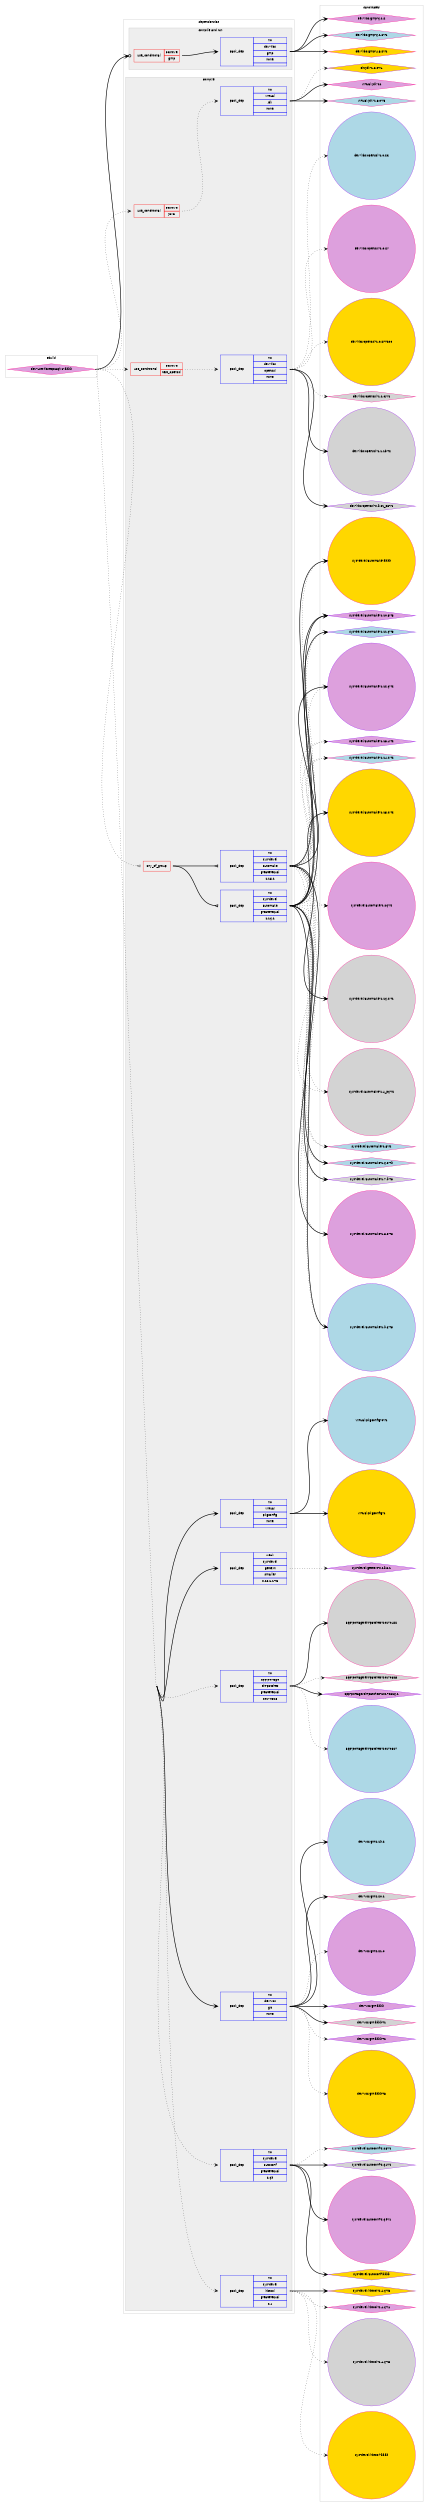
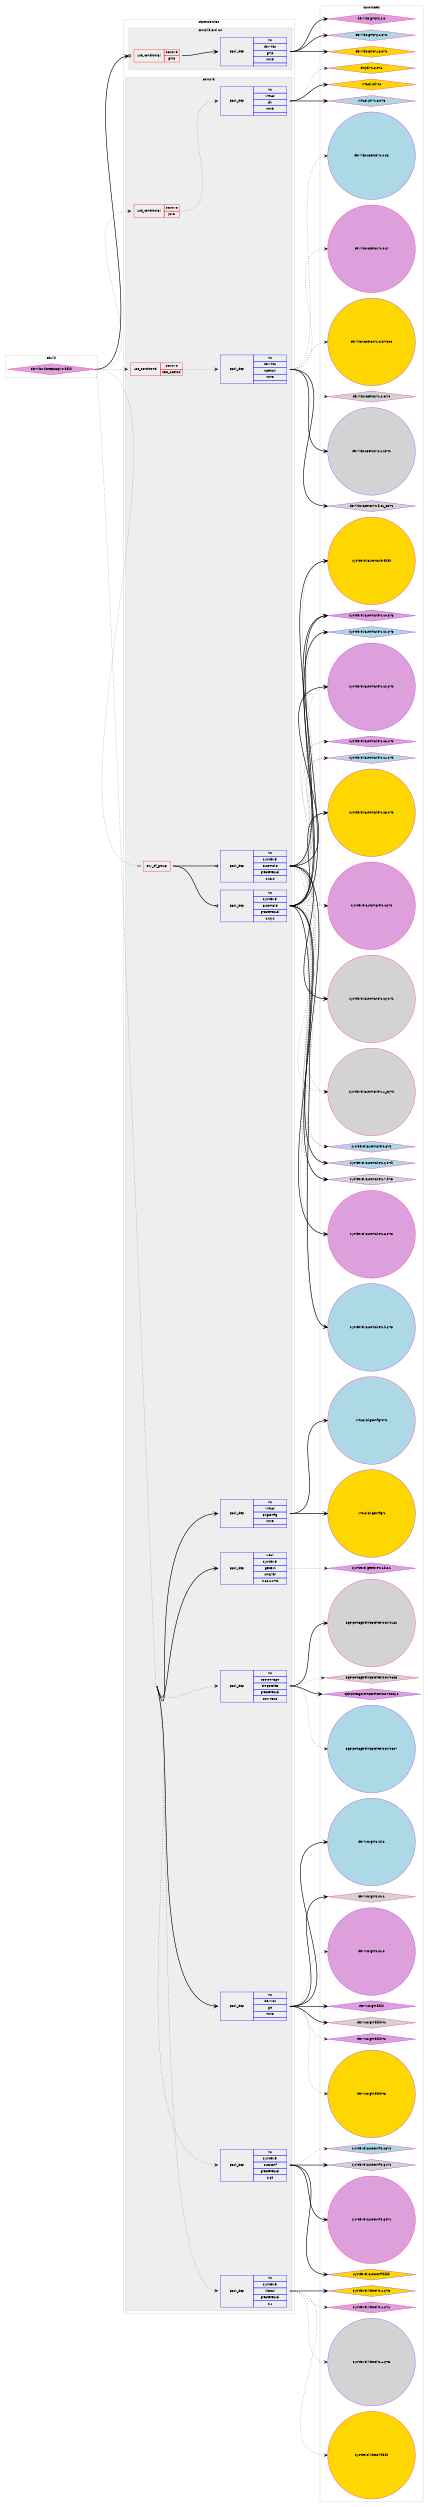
(372, 85) -> (372, 85)
(51, 369) -> (51, 369)
